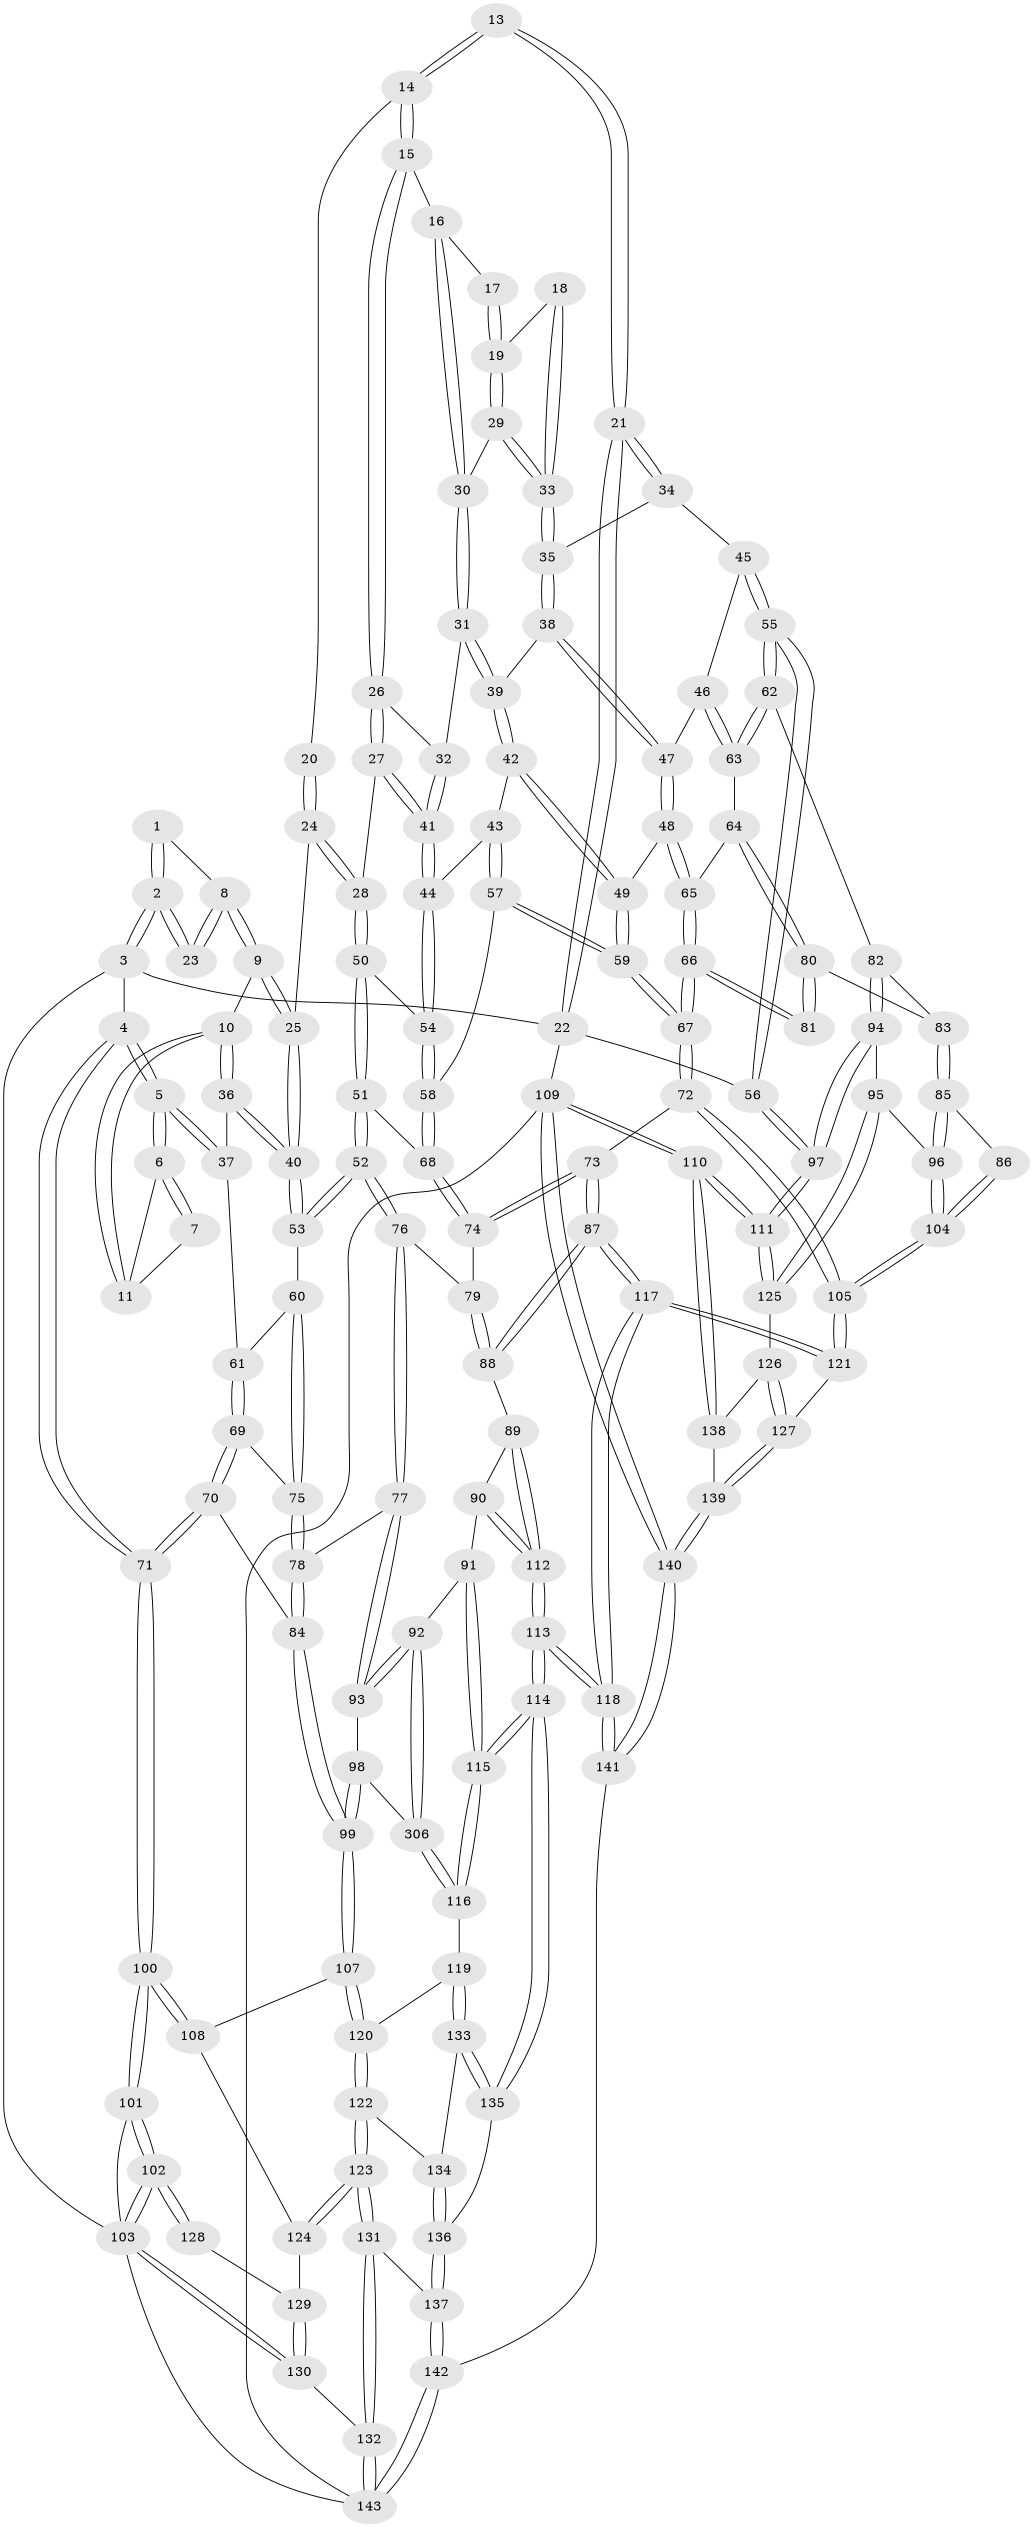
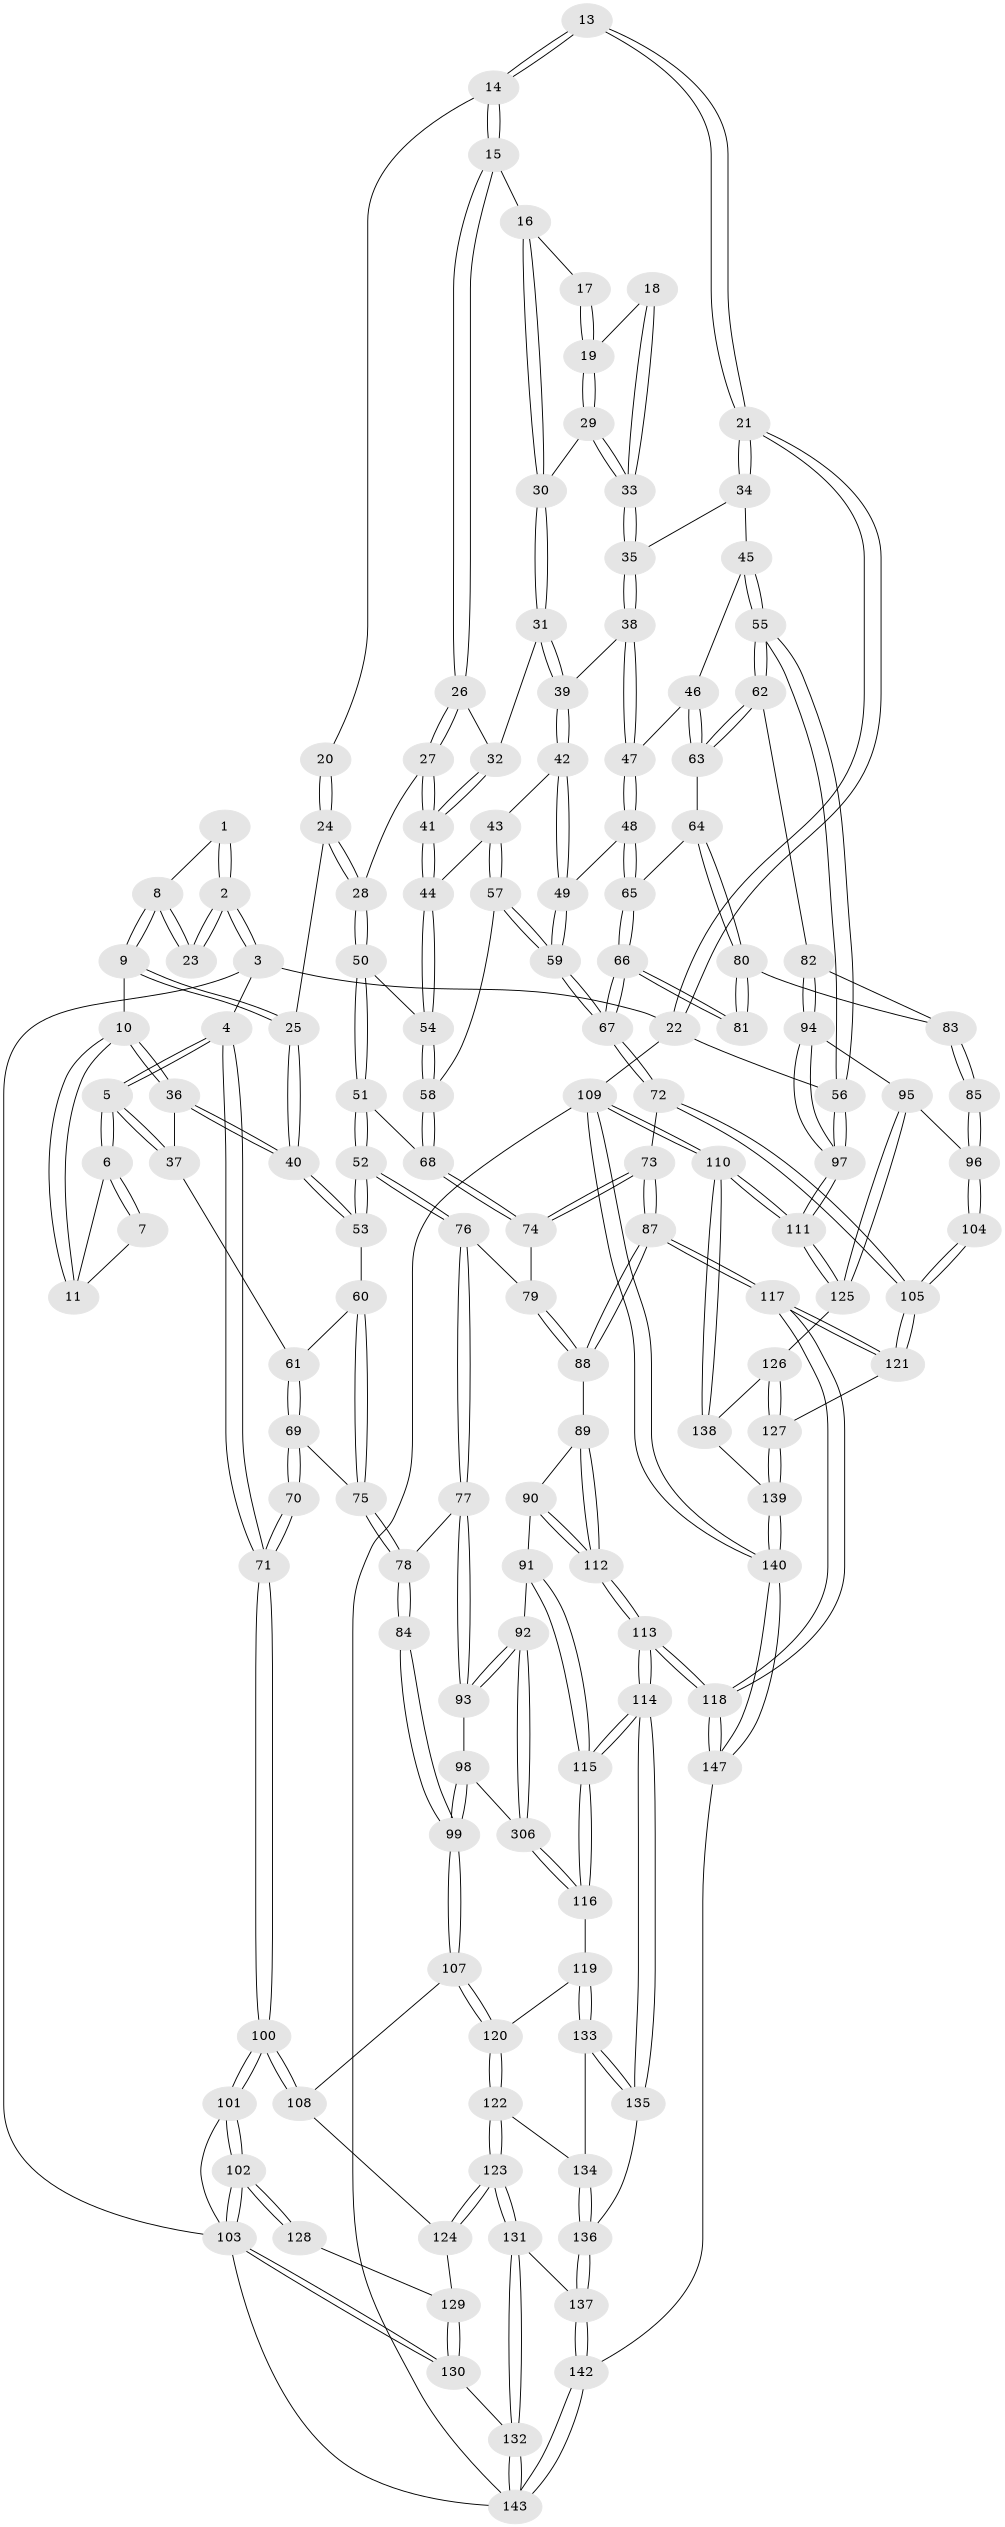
(1004, 1163) -> none
(248, 1559) -> none
(609, 1768) -> (715, 1768)
